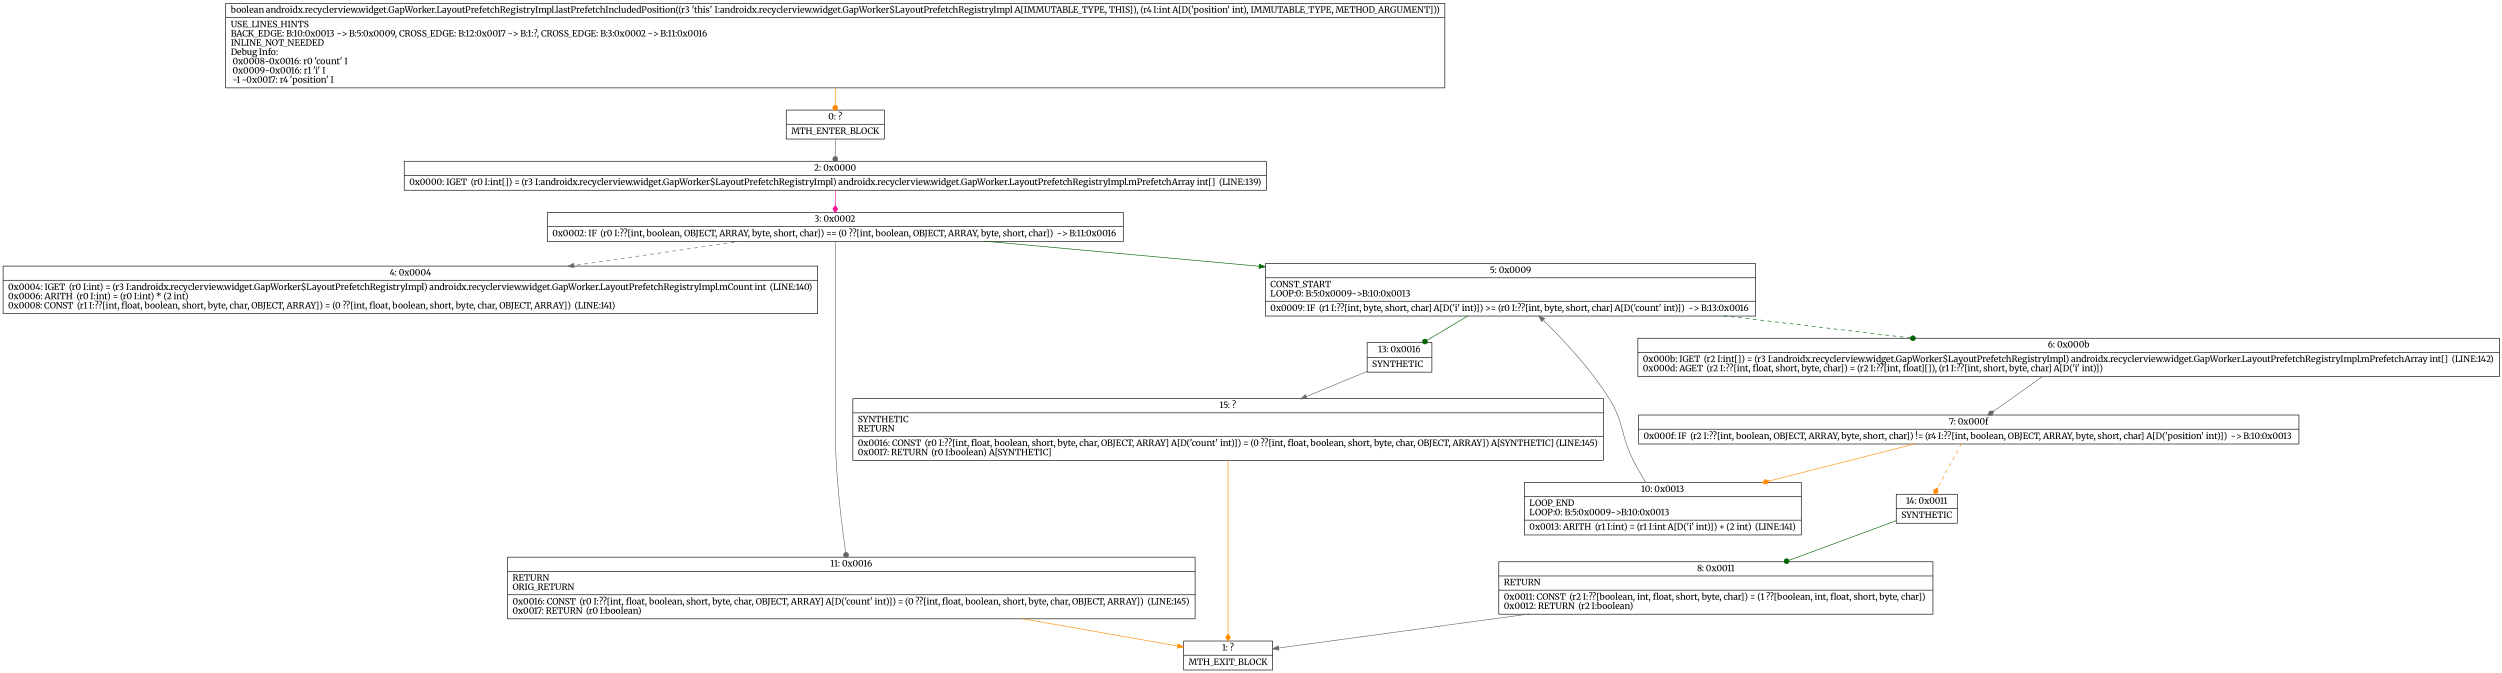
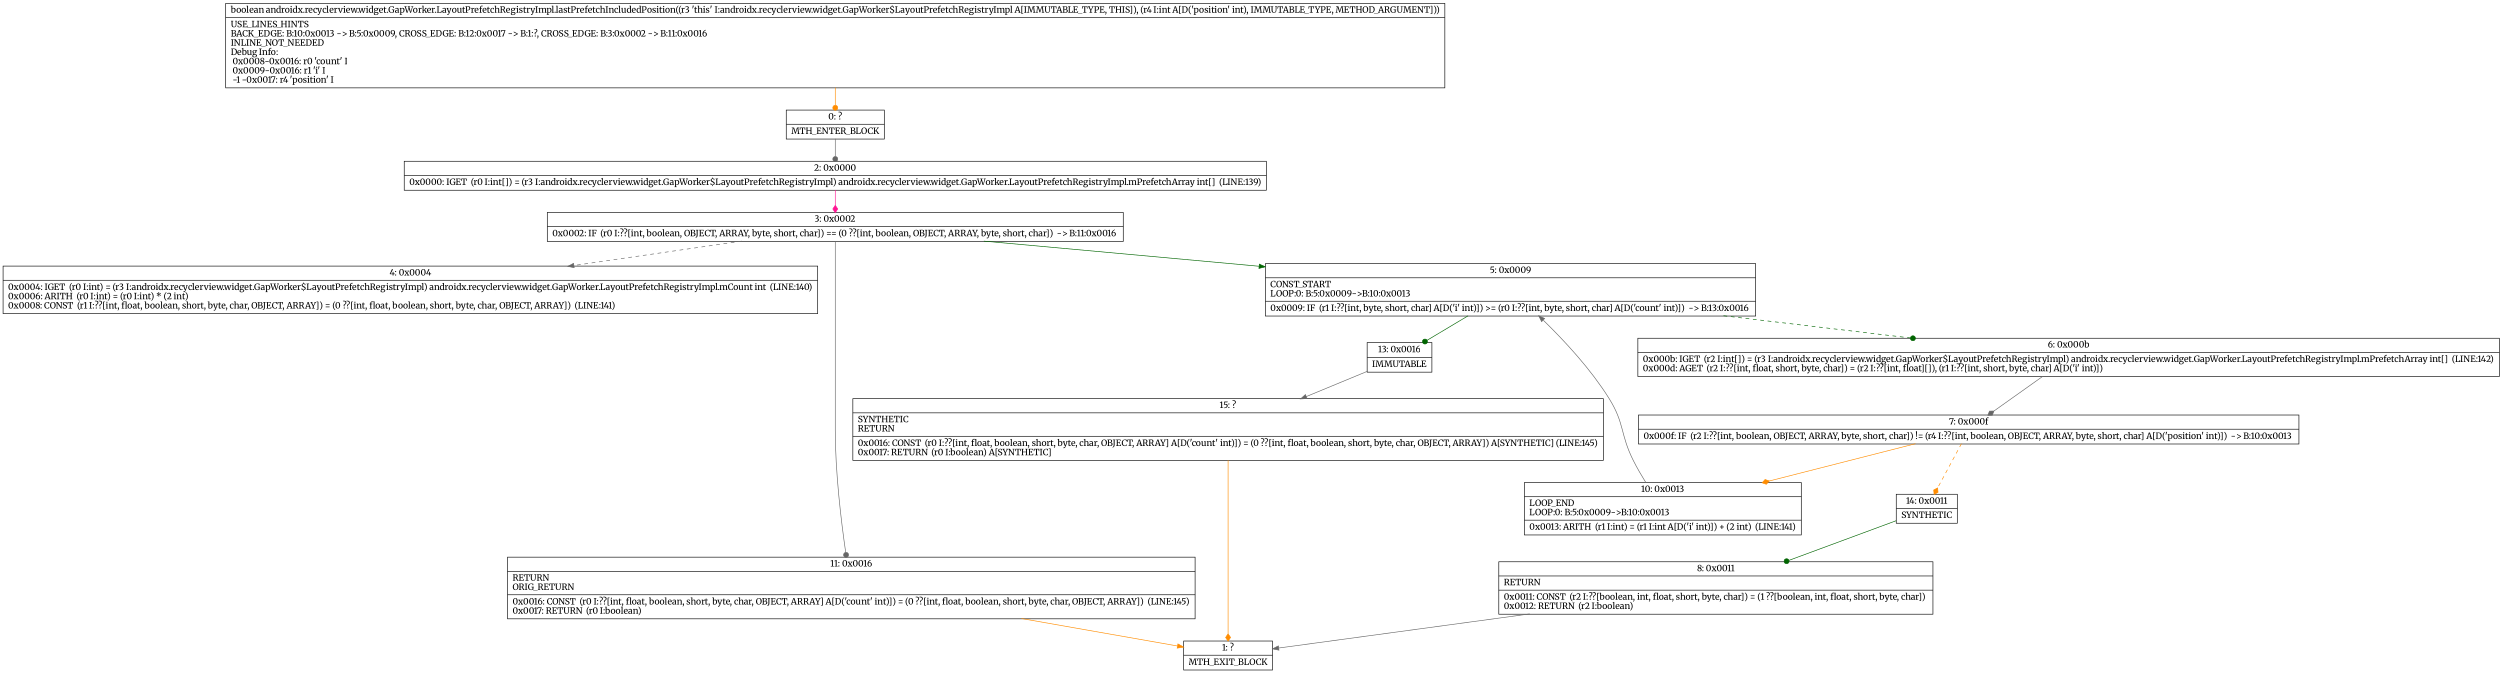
(1398, 364) -> (1400, 364)
